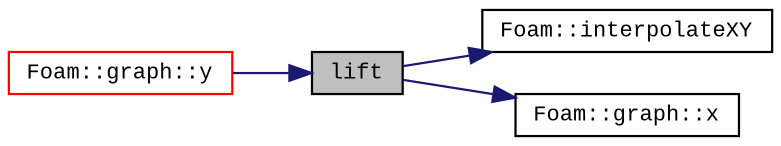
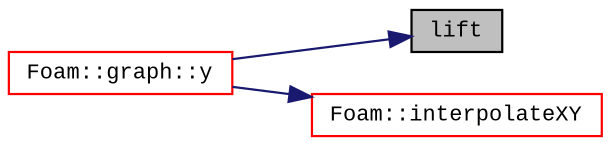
(627, 31) -> (457, 115)
(436, 61) -> (261, 90)
(627, 115) -> none
